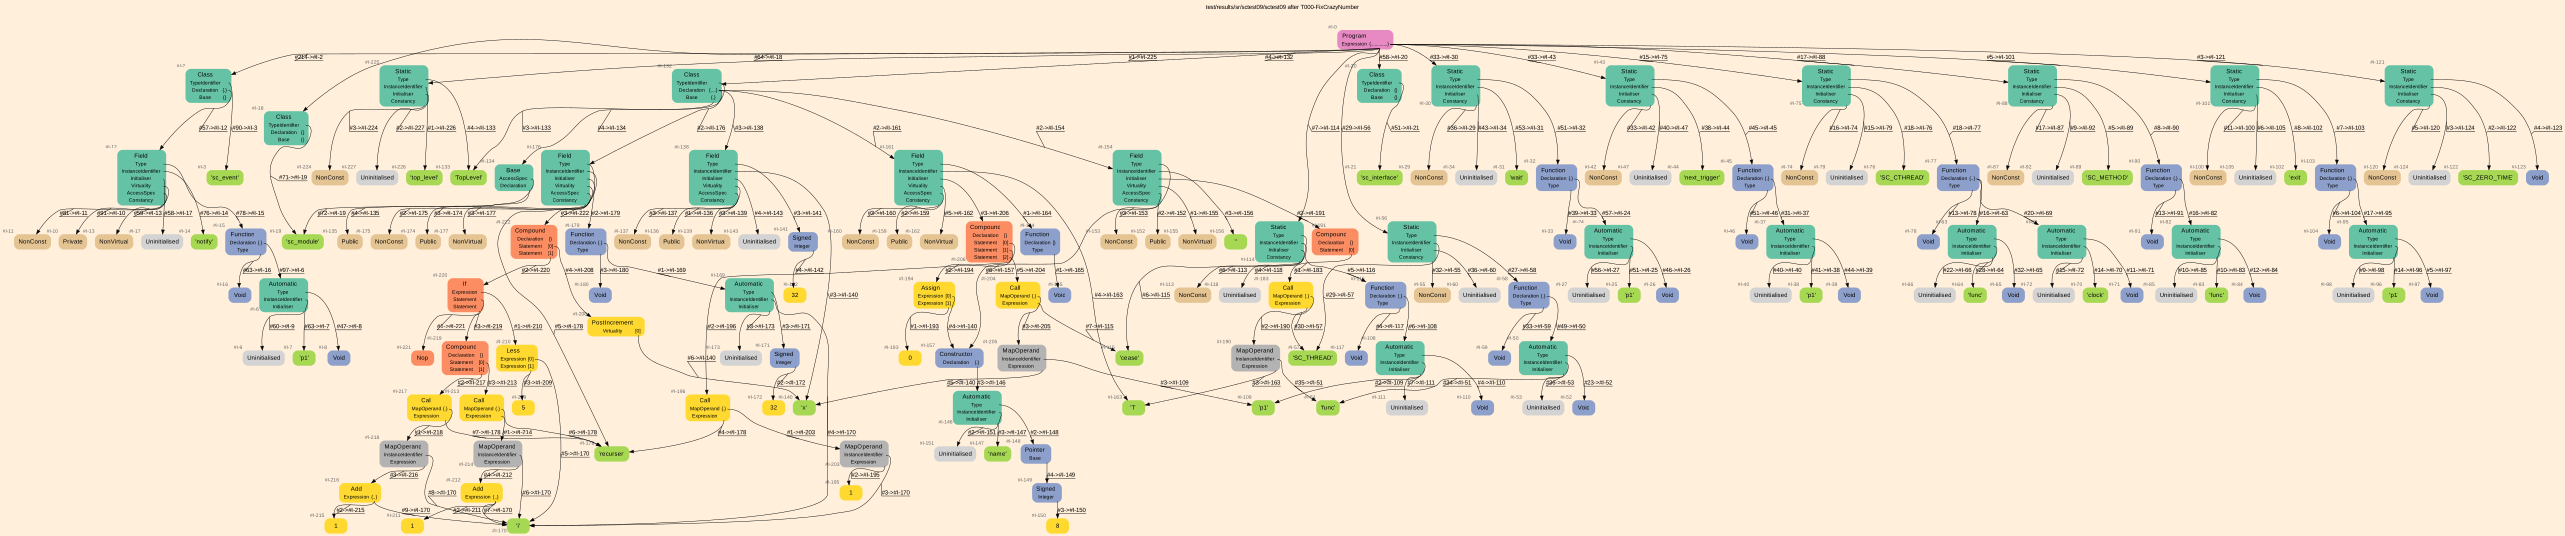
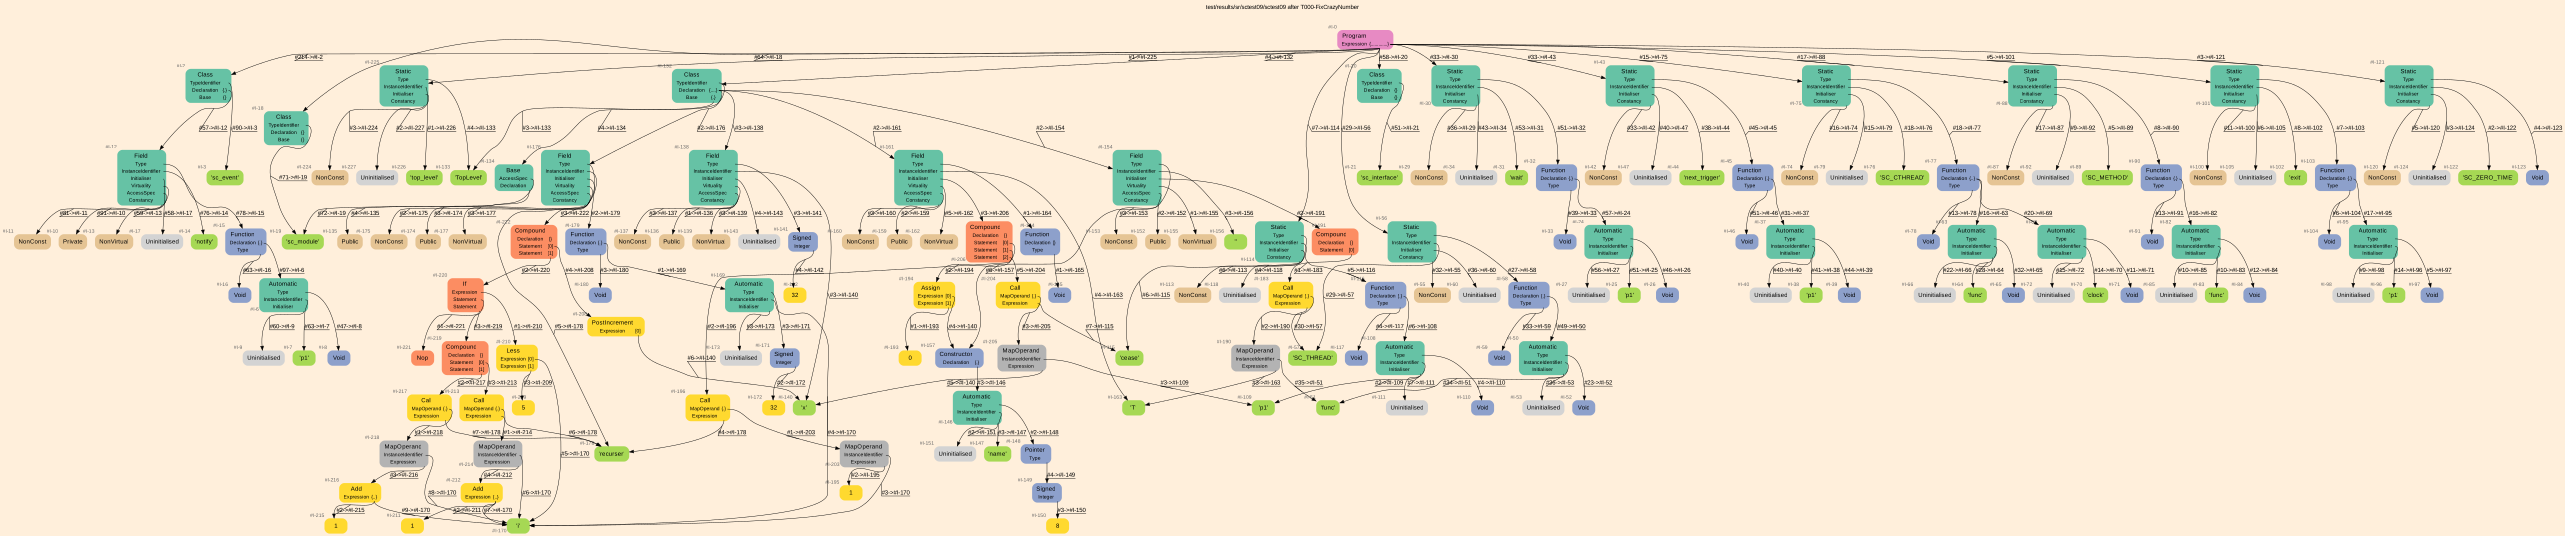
(613, 331) -> (613, 331)
(1035, 458) -> (1035, 458)
